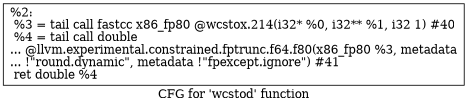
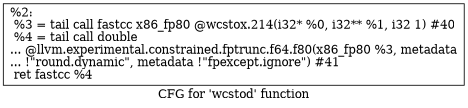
(54, 75) -> (52, 75)
